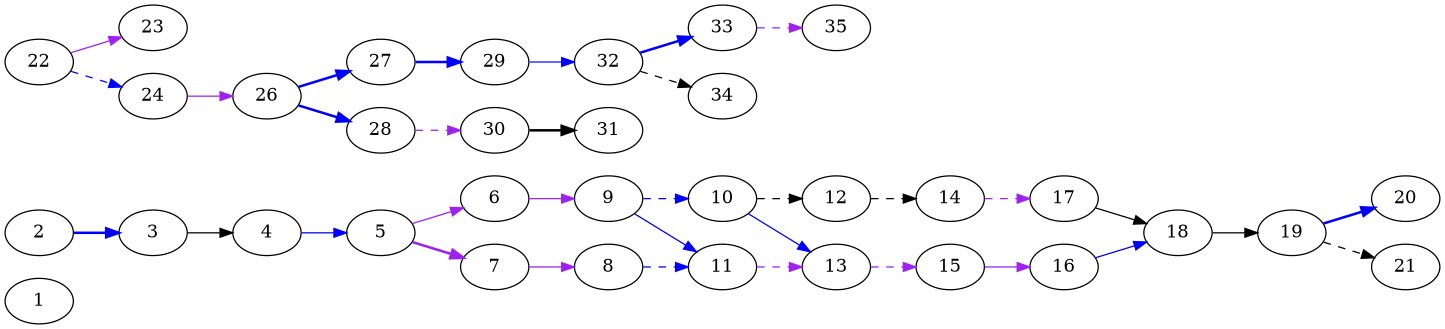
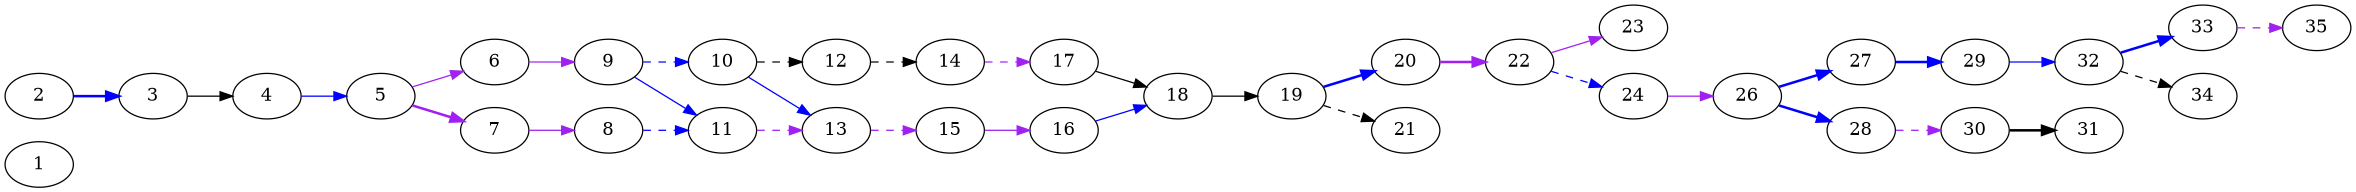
none -> (1456, 62)
